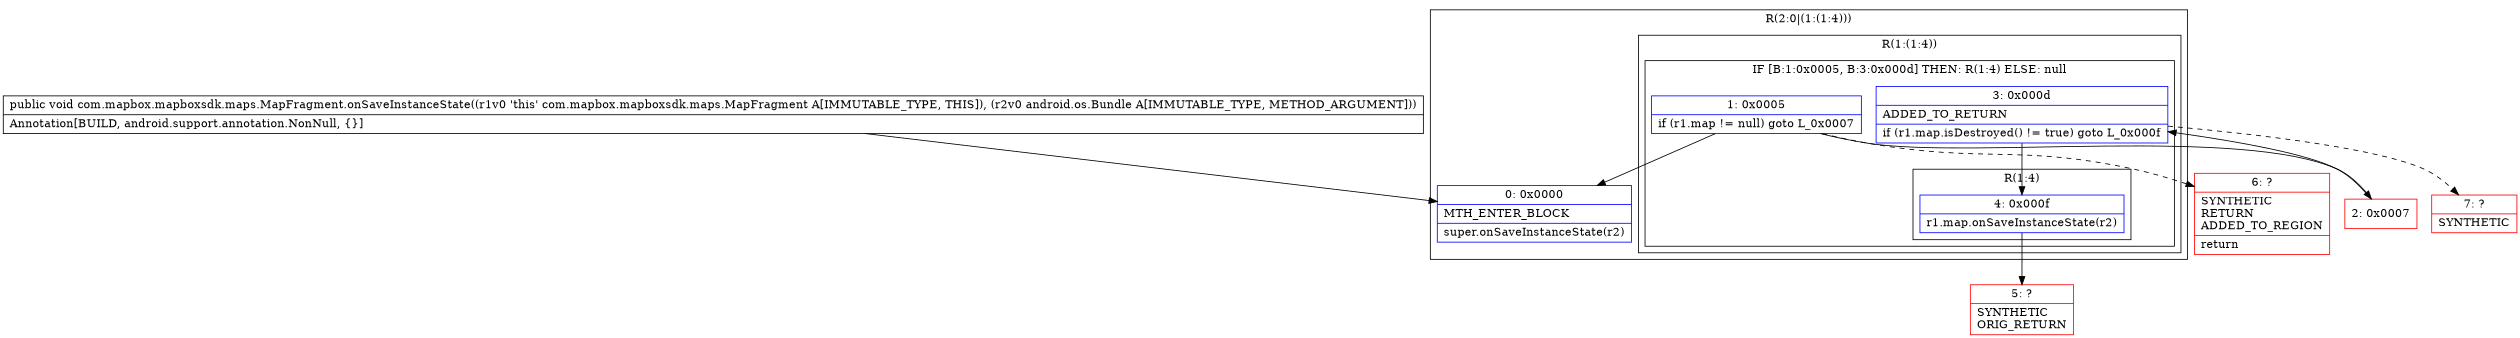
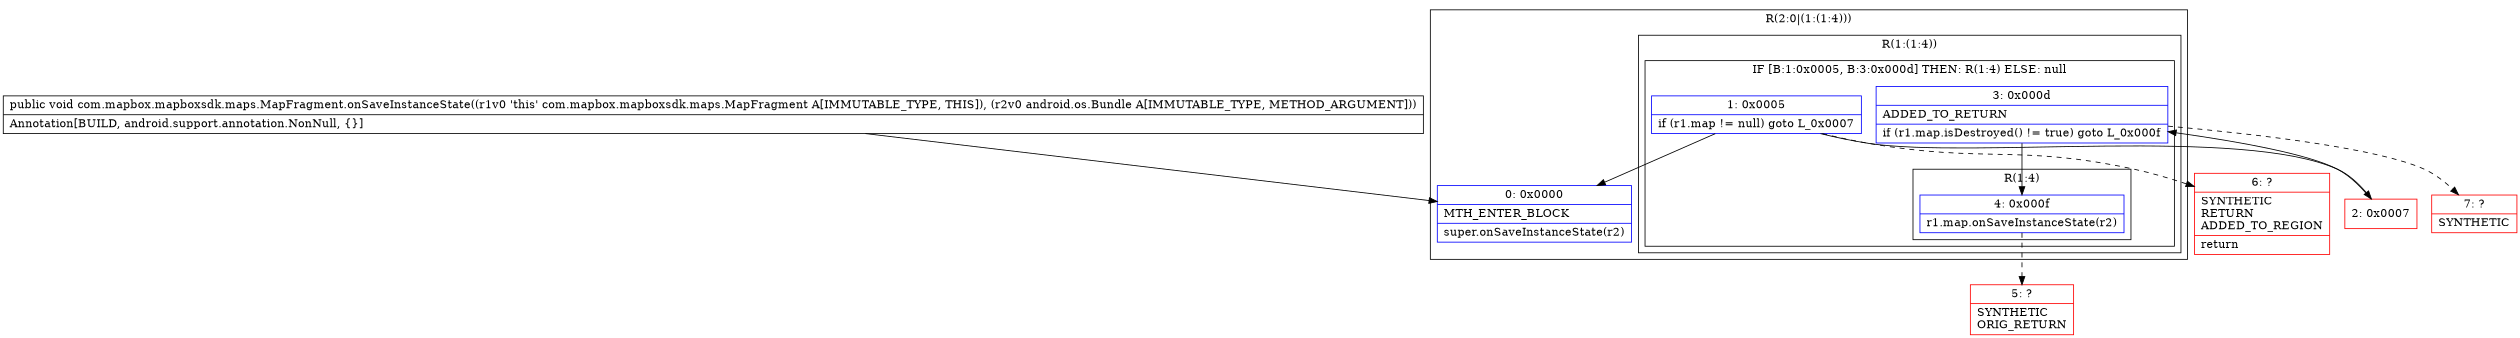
(2022, 264) -> (2022, 264)
